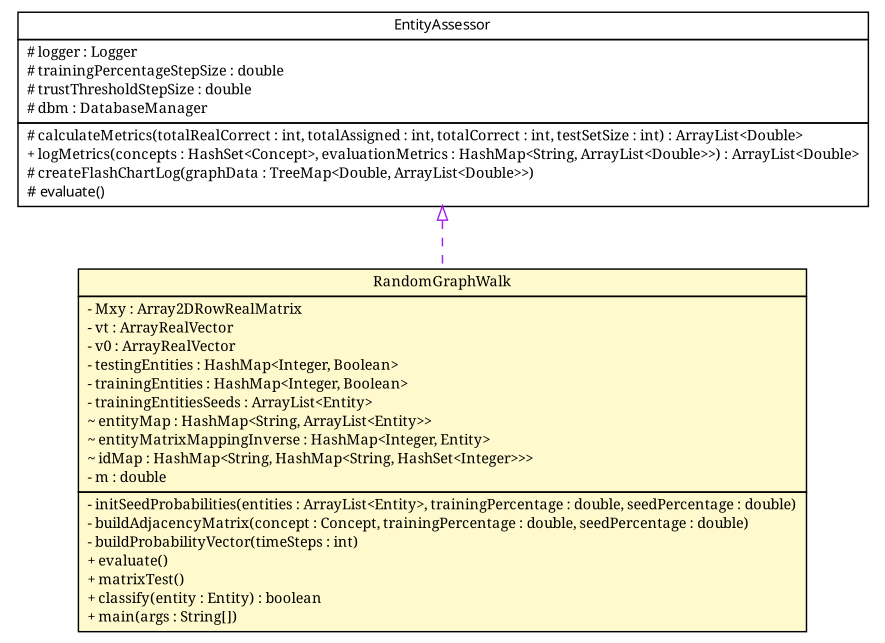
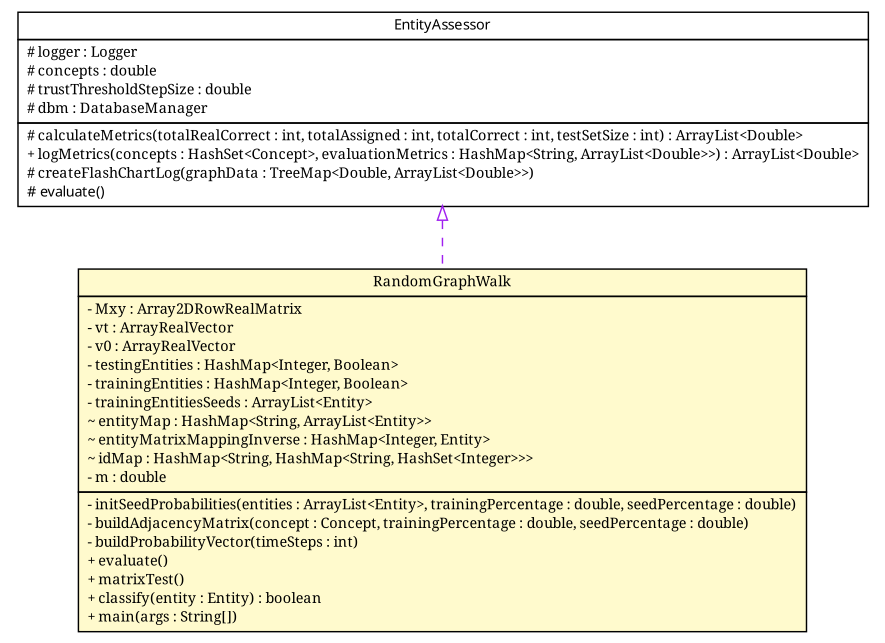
(156, 71) -> (92, 71)
